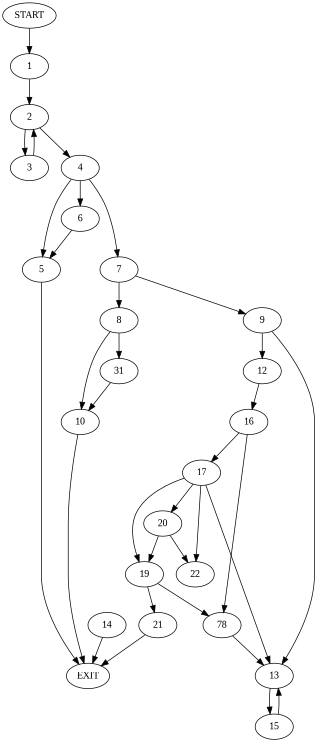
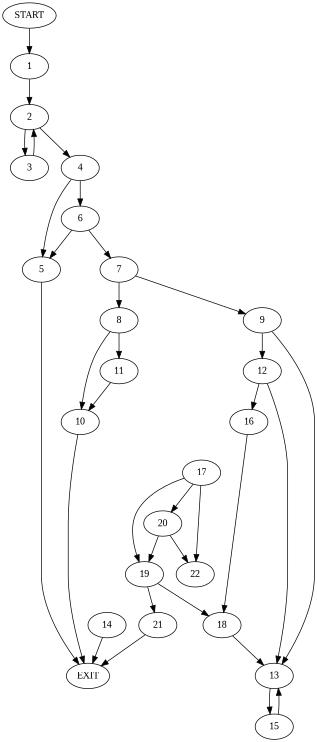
(108, 212) -> (97, 241)
(119, 371) -> (119, 371)
(228, 445) -> none
(237, 571) -> (288, 519)
(222, 625) -> (222, 625)
